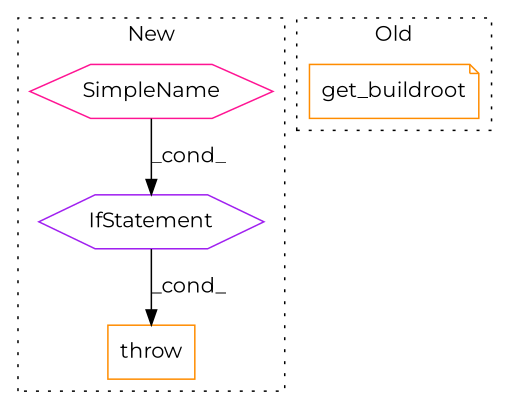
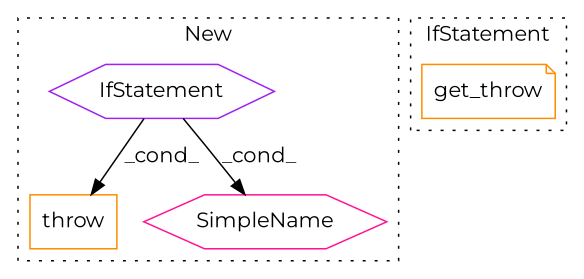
(394, 35) -> (489, 35)
(394, 91) -> (489, 91)
(151, 149) -> (209, 150)
